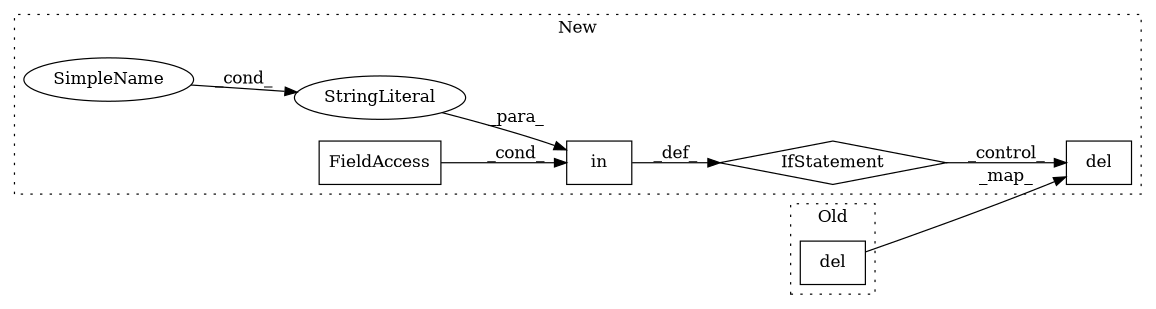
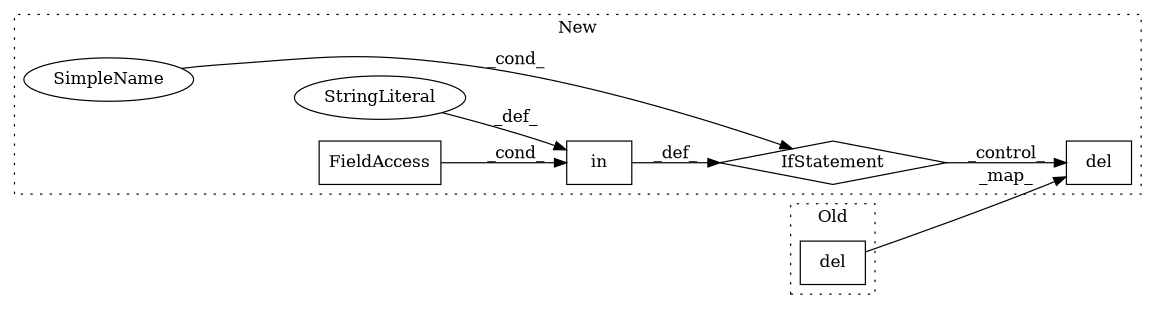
(238, 88) -> (486, 68)
(516, 118) -> (516, 118)
